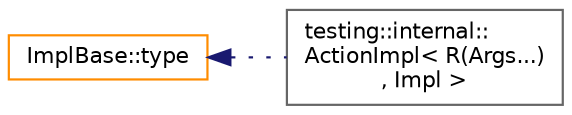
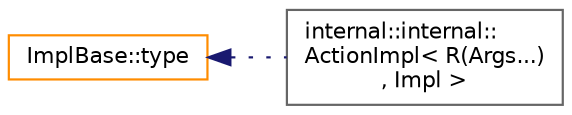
(425, 57) -> (425, 57)
